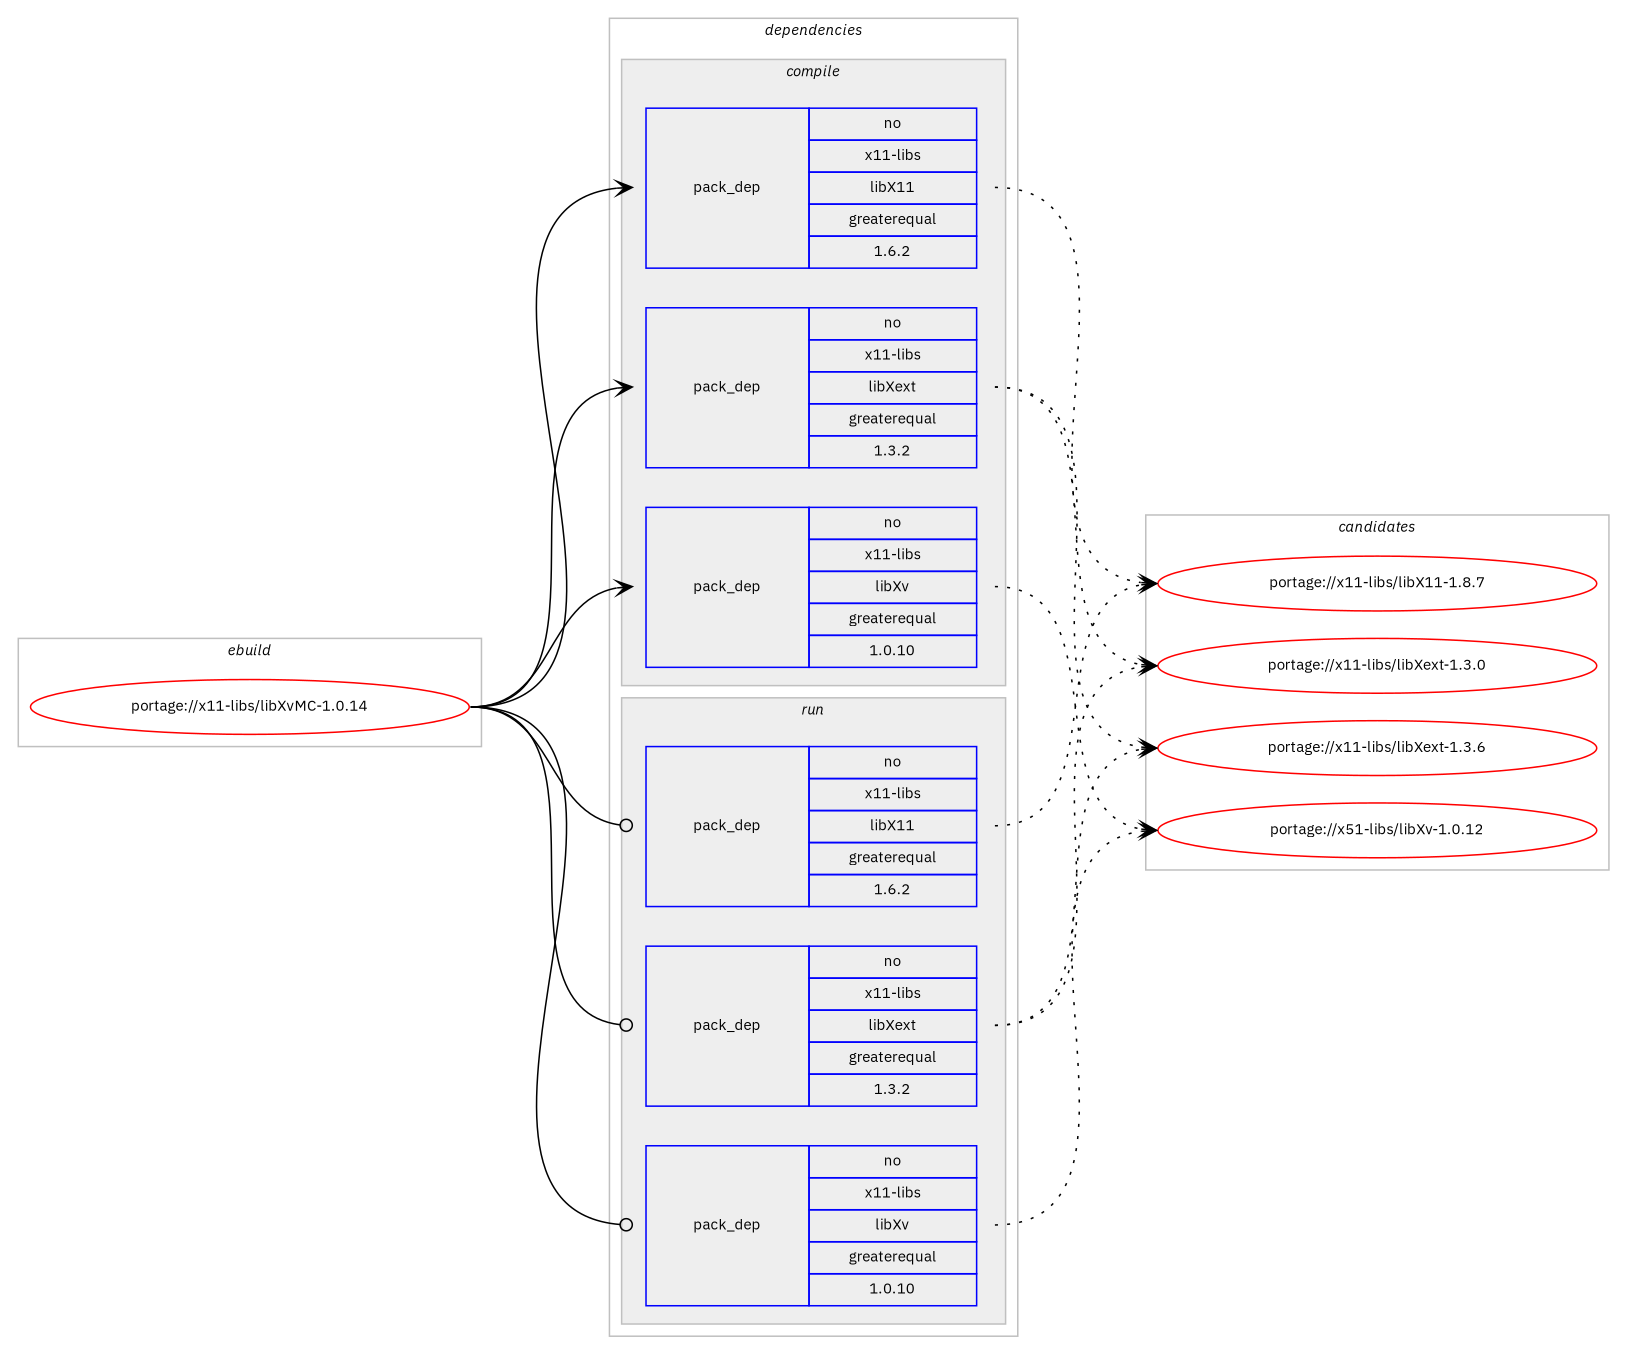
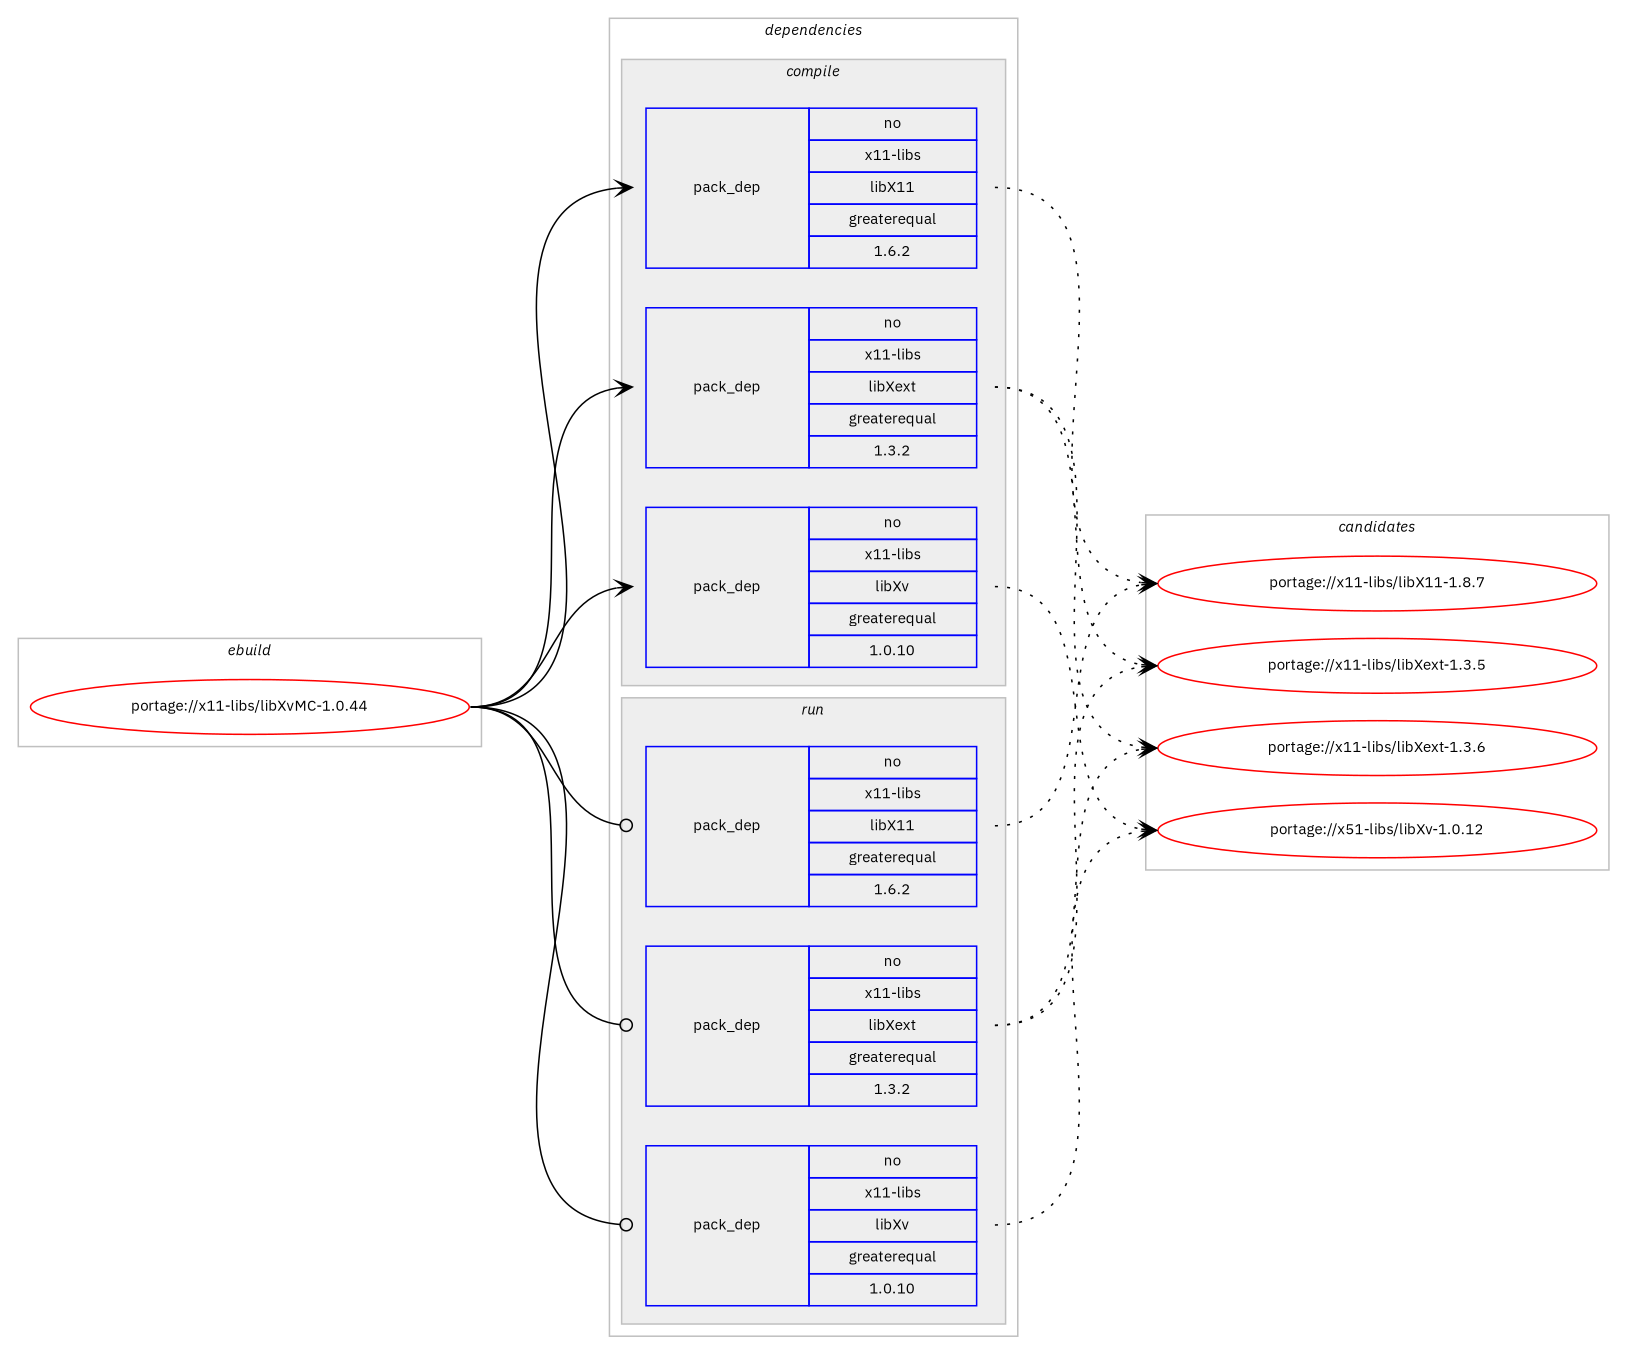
(1377, 666) -> (1377, 666)
(250, 707) -> (250, 707)
